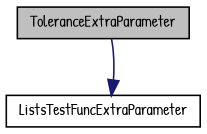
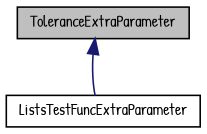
(114, 59) -> (93, 75)
